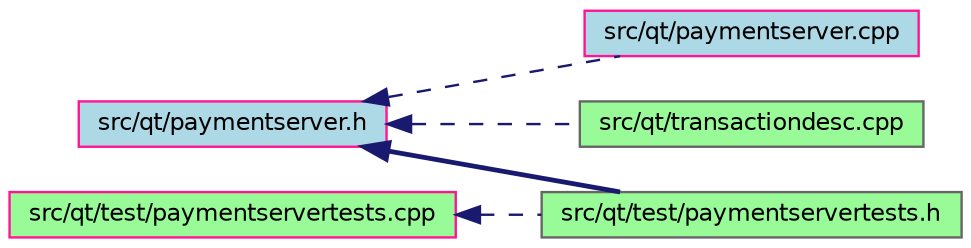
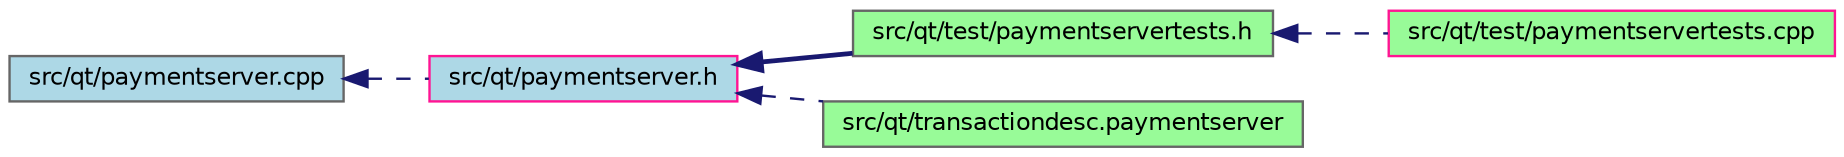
(752, 33) -> (177, 79)
(504, 77) -> (398, 79)
(752, 124) -> (1063, 124)
(511, 215) -> (1343, 33)
